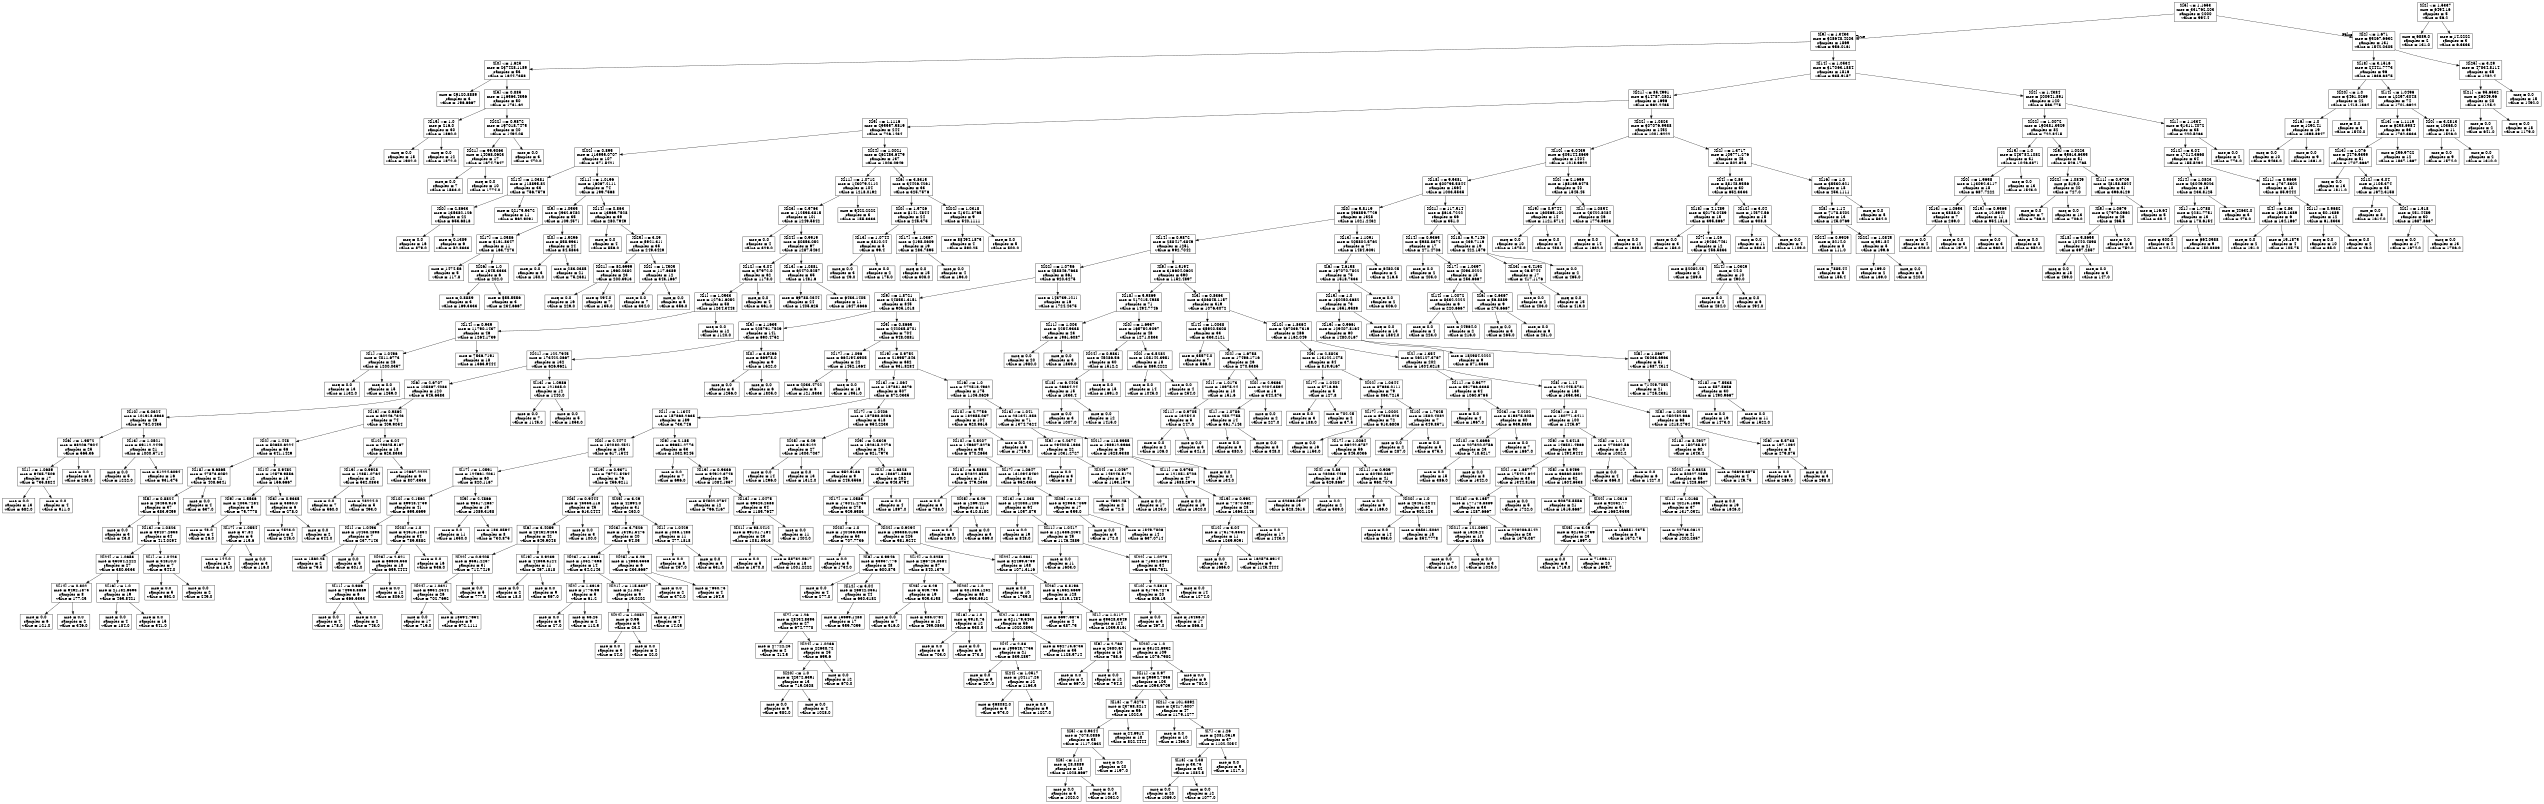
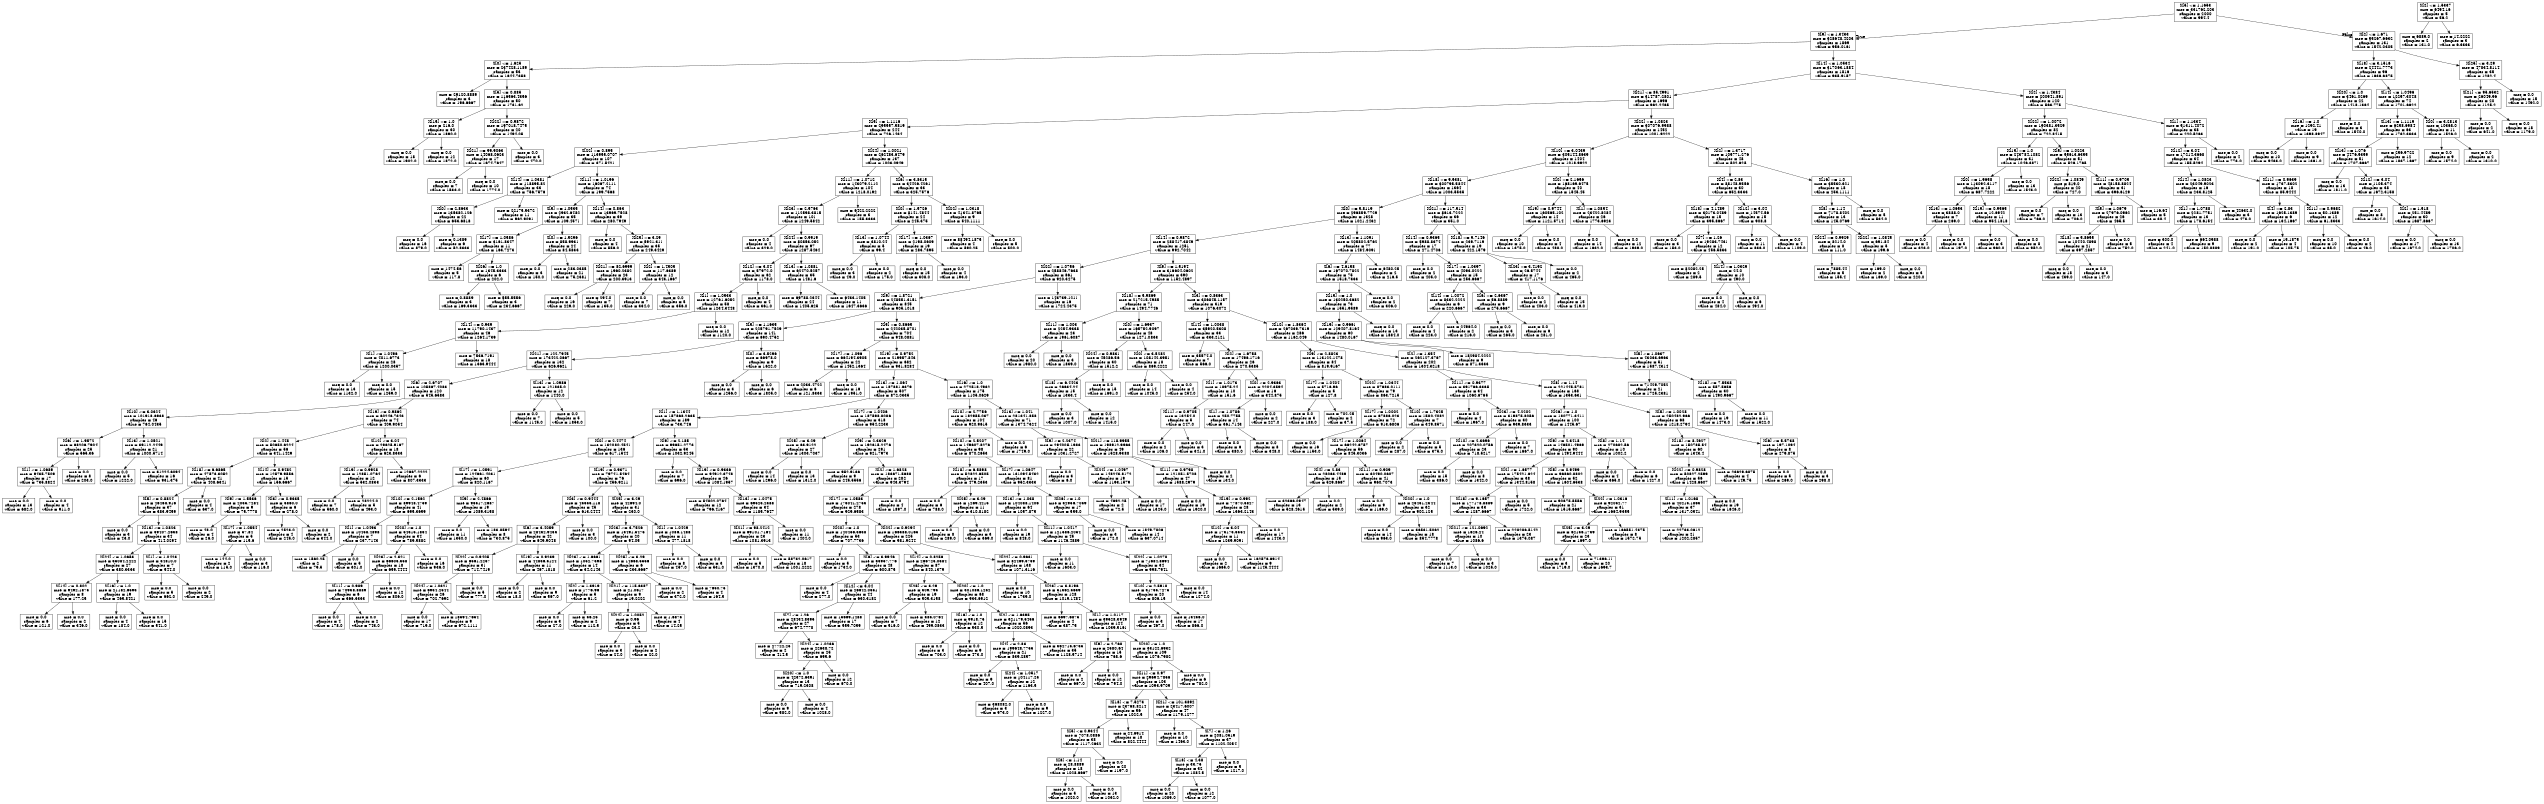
(2306, 128) -> (2306, 128)
(310, 564) -> (310, 564)
none -> (828, 607)
